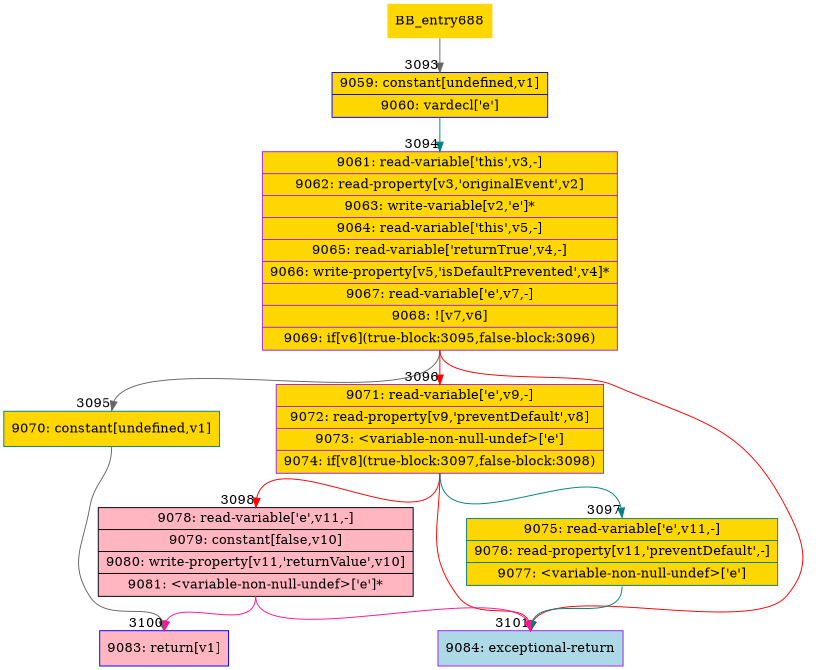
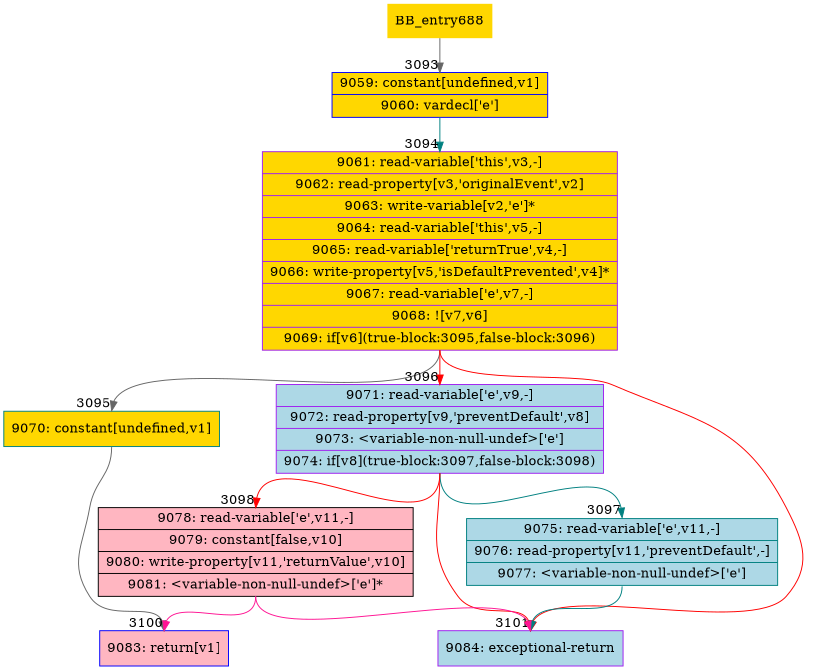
(440, 429) -> (440, 429)
(622, 552) -> (622, 552)
